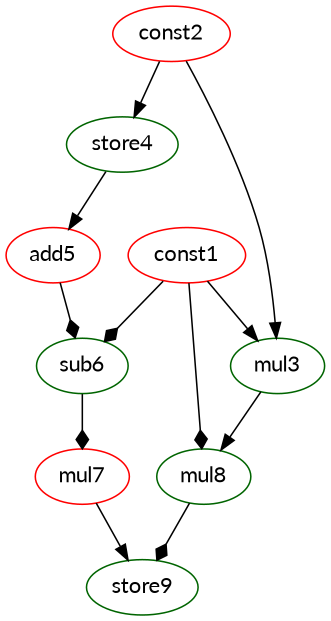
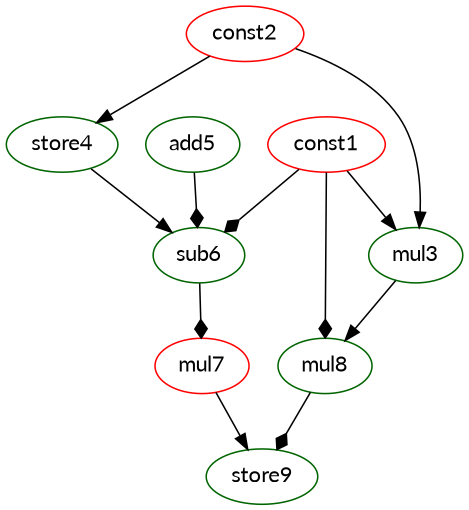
(92, 194) -> (125, 196)
(53, 255) -> (193, 145)
